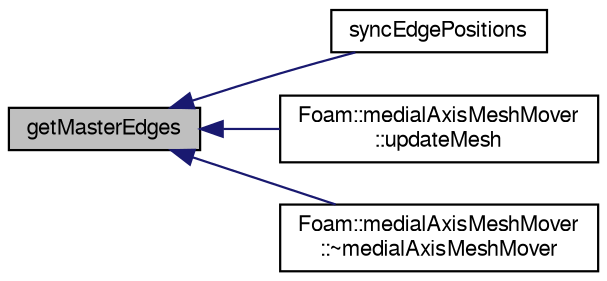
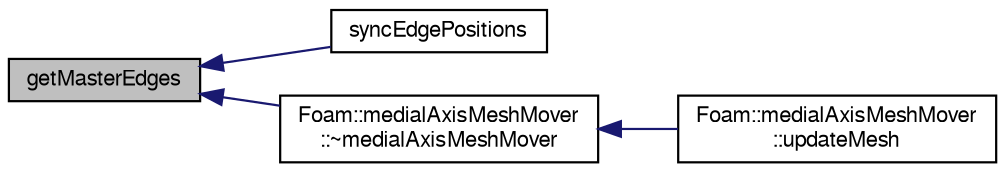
(252, 129) -> (650, 129)
